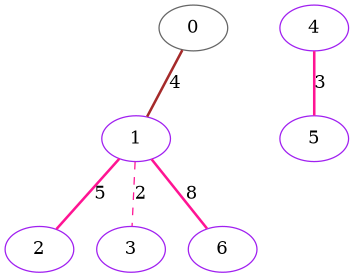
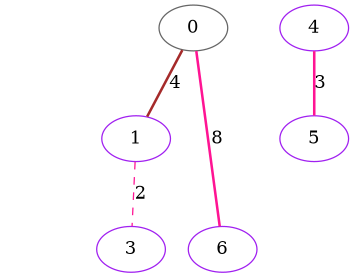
(179, 194) -> (208, 139)
(39, 249) -> none
